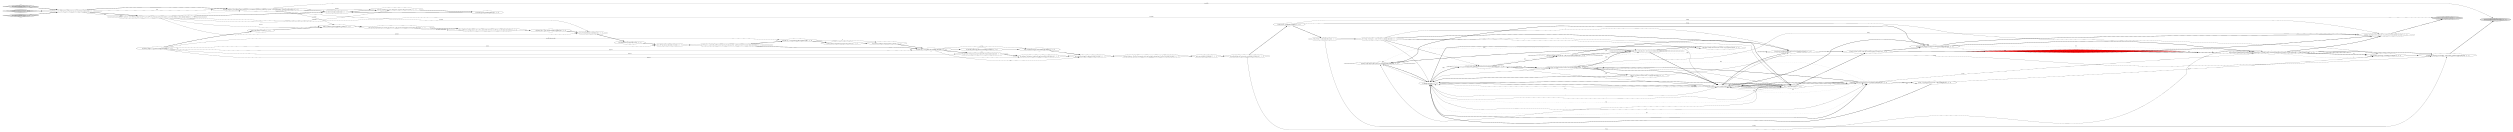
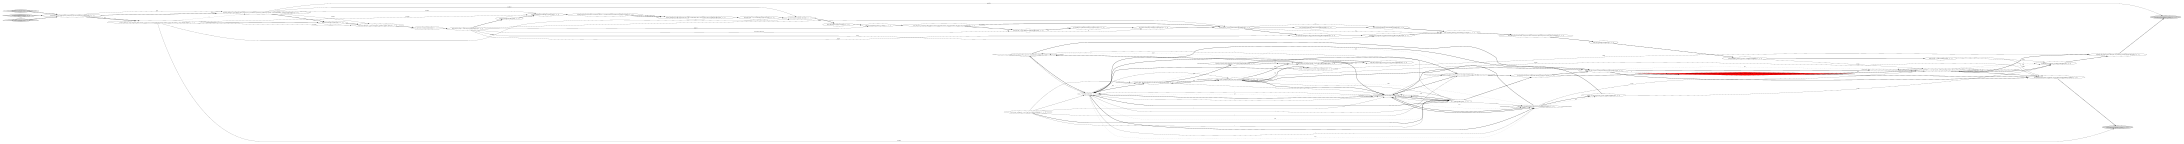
(412, 12) -> (445, 28)
(1325, 39) -> none
